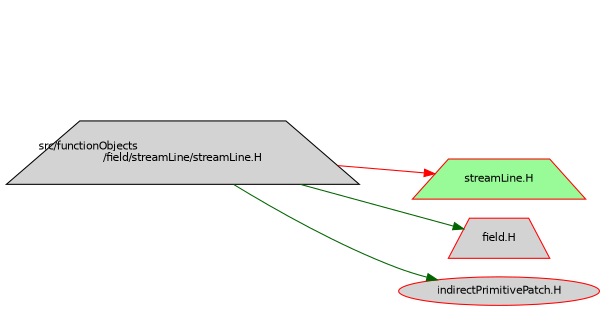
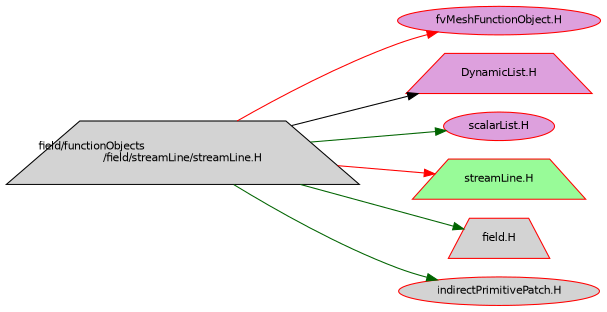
none -> (499, 21)
none -> (499, 73)
none -> (499, 126)
(183, 153) -> (183, 153)
